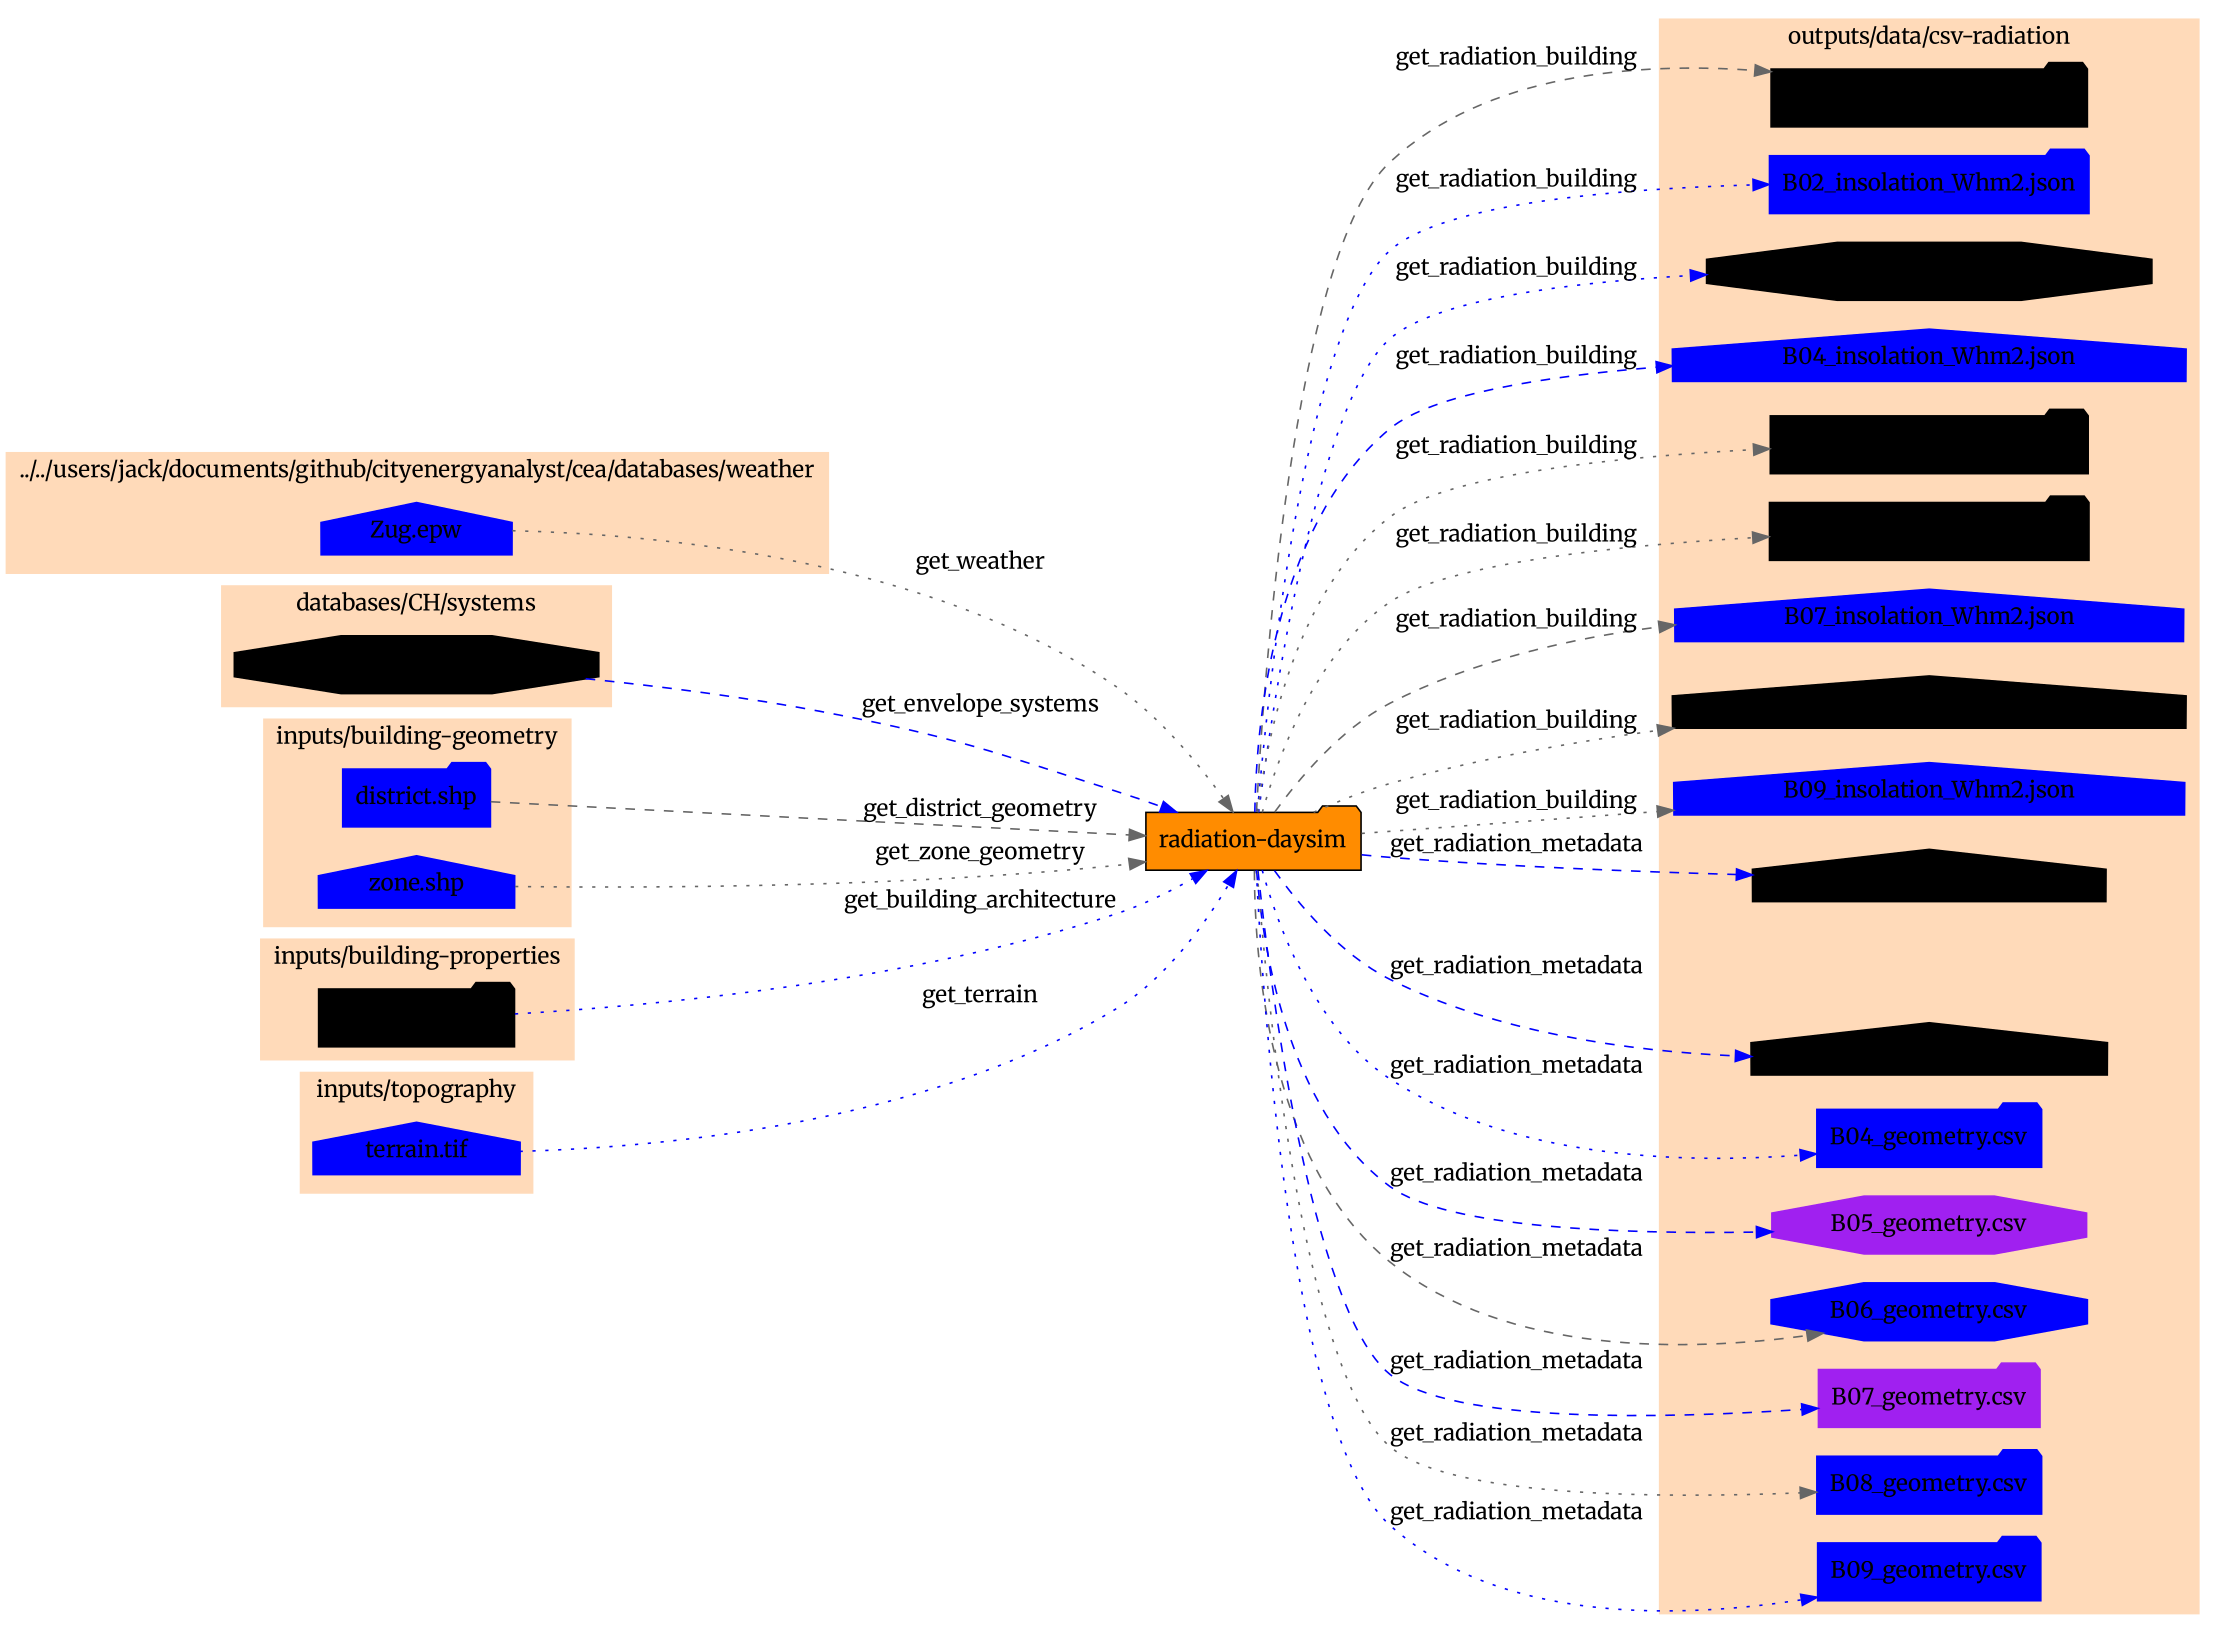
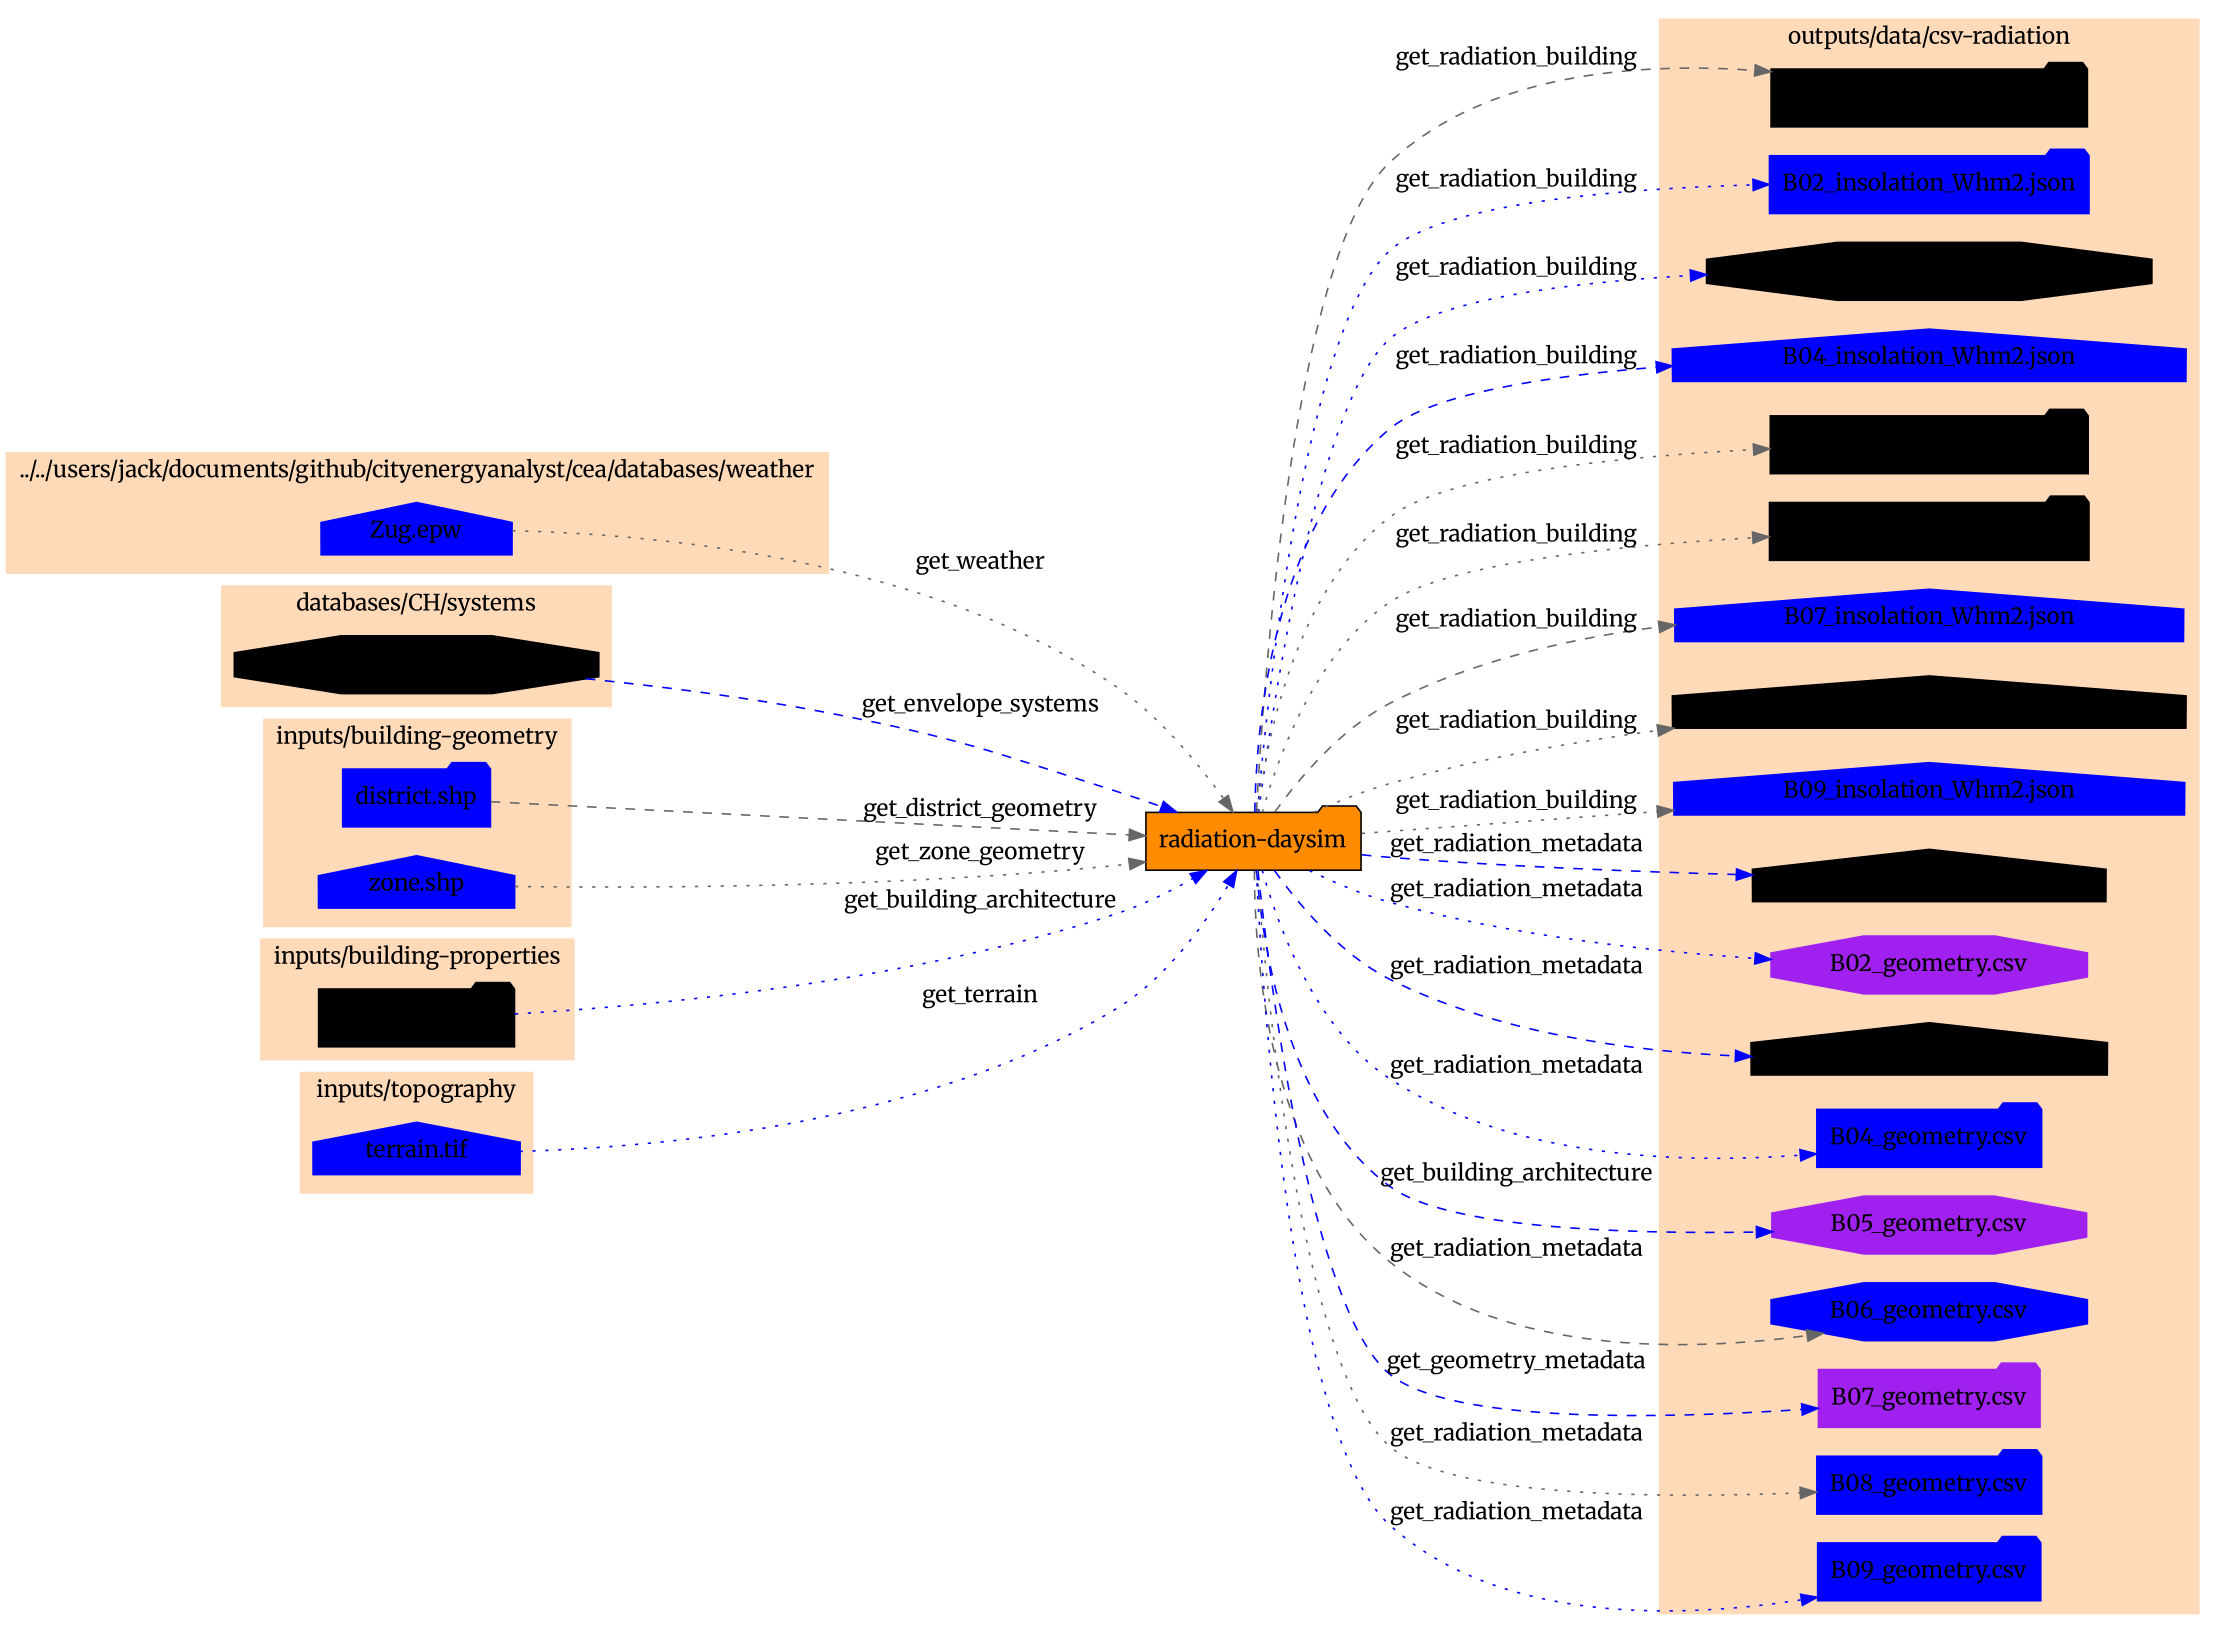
none -> (1929, 965)
(1517, 1174) -> (1517, 1174)
(1517, 1362) -> (1517, 1362)
